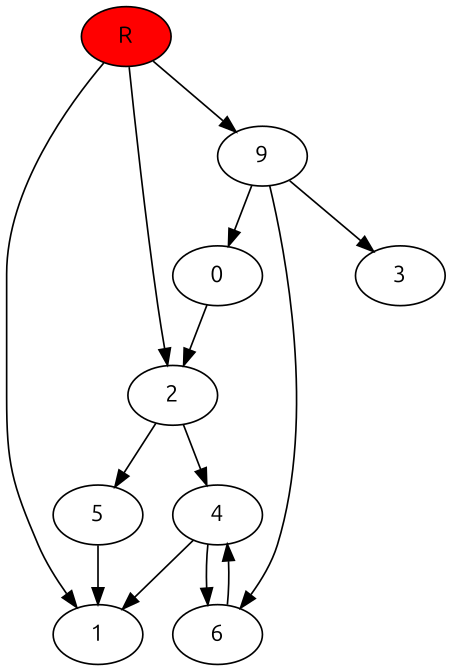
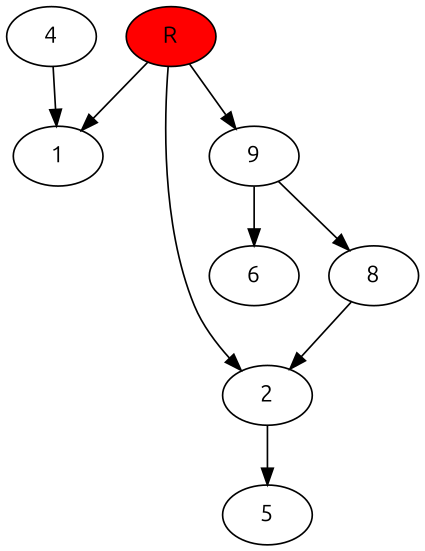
(218, 276) -> (374, 276)
(400, 276) -> none
(192, 447) -> none
(207, 566) -> none
(98, 567) -> none
(229, 583) -> none
